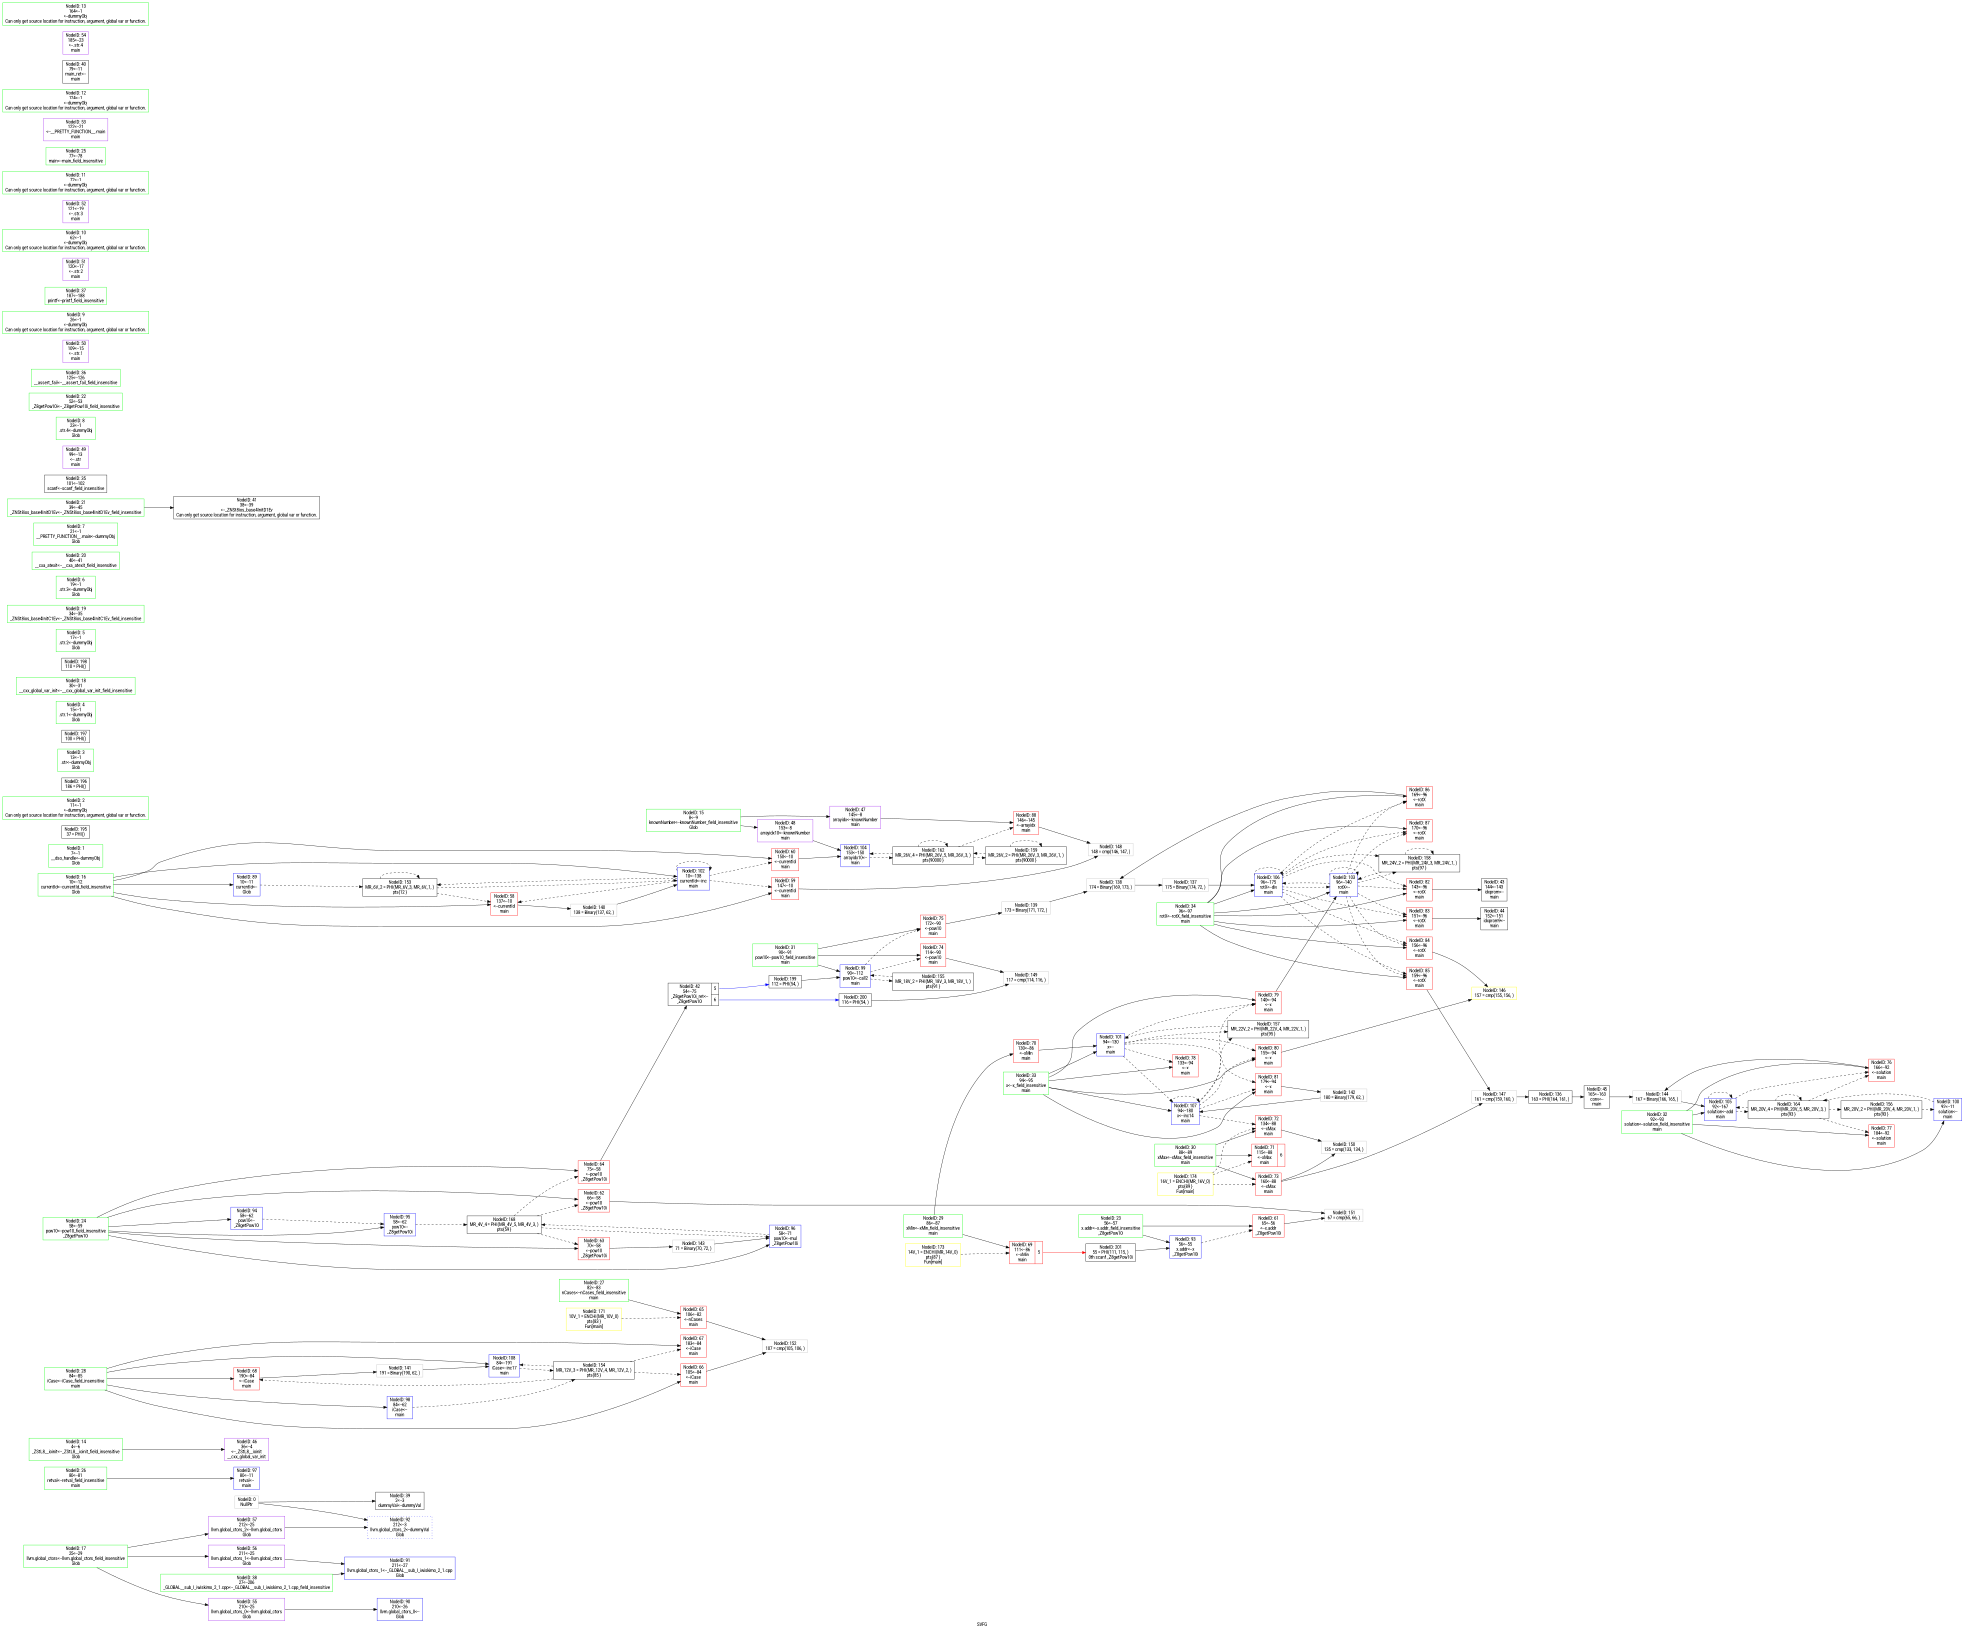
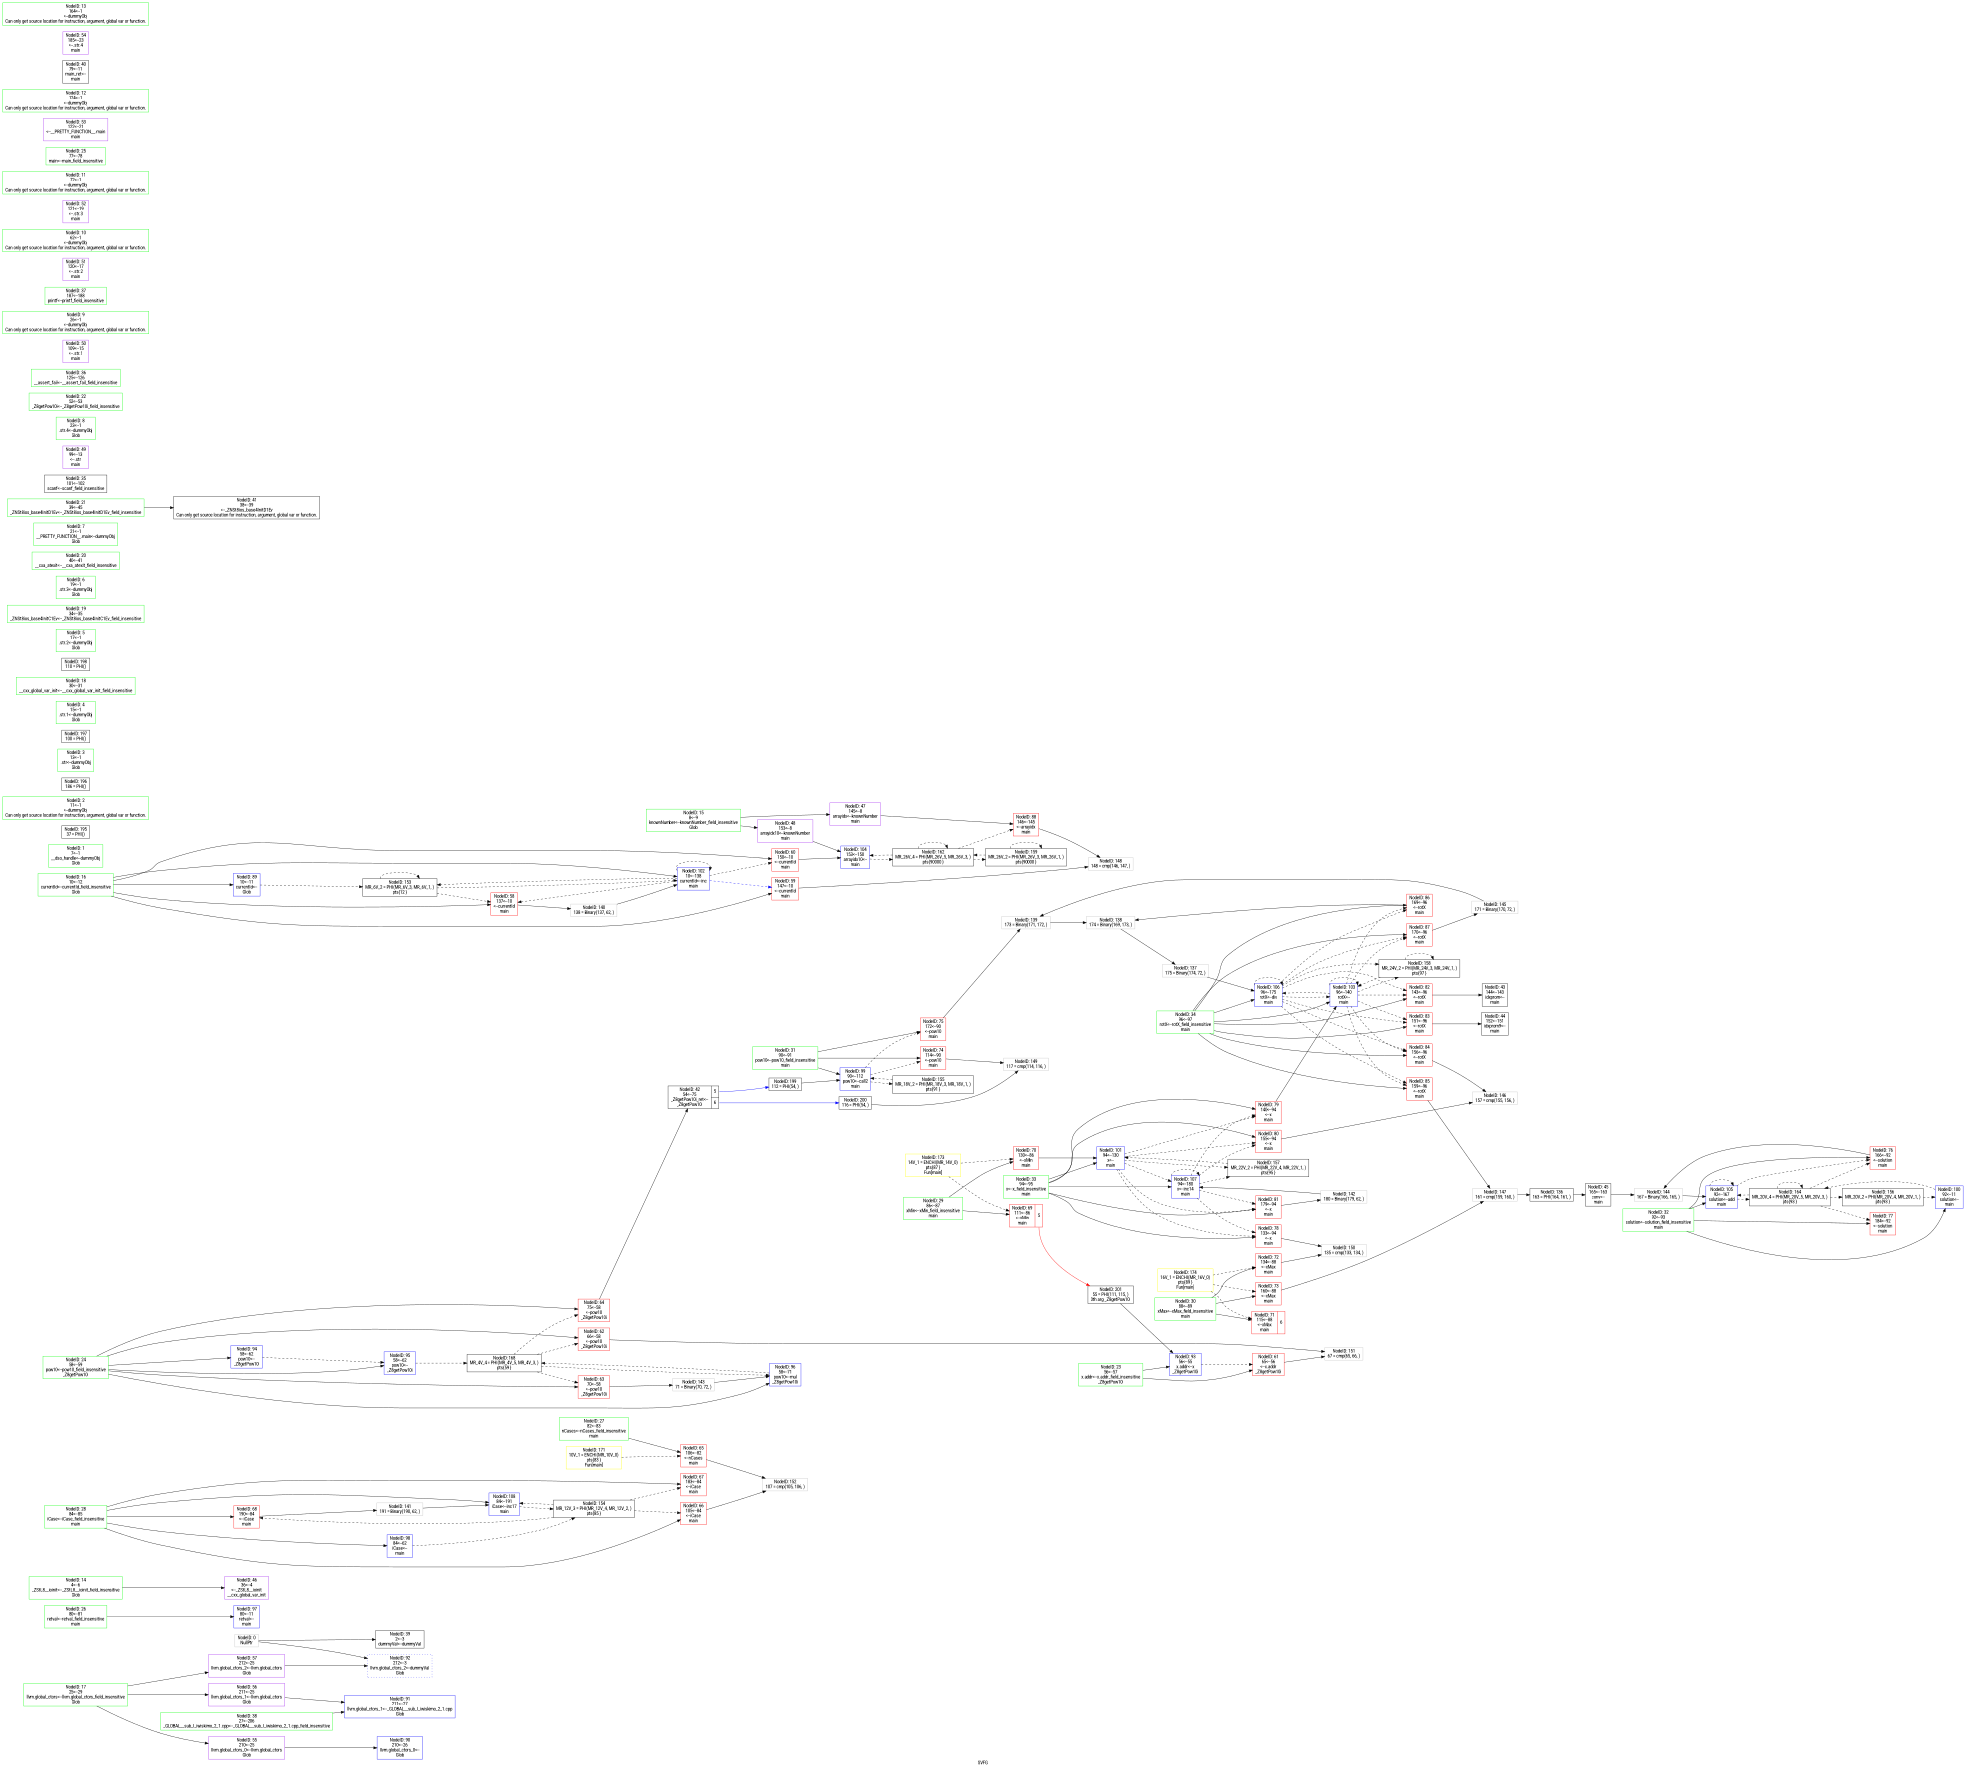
(739, 884) -> (739, 884)
none -> (1495, 907)
(1494, 993) -> (1495, 1098)
(1226, 1120) -> (1223, 1219)
none -> (985, 1161)
(1308, 1170) -> (1300, 1242)
(1111, 1257) -> (1111, 1300)
